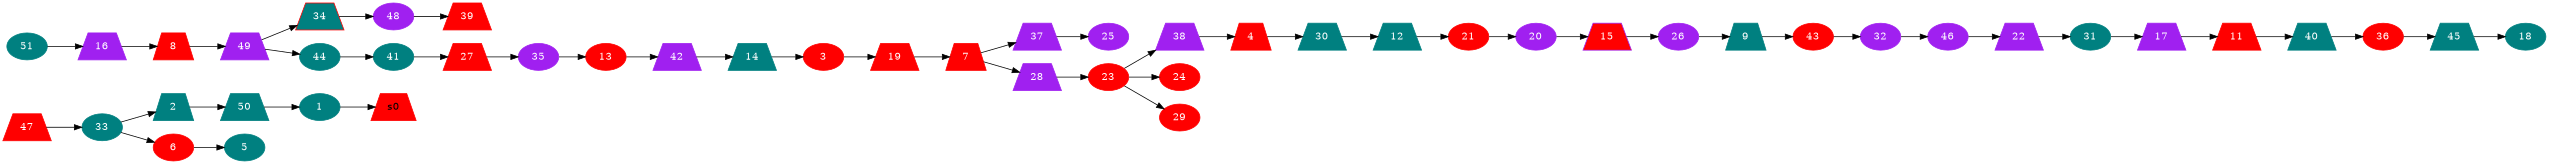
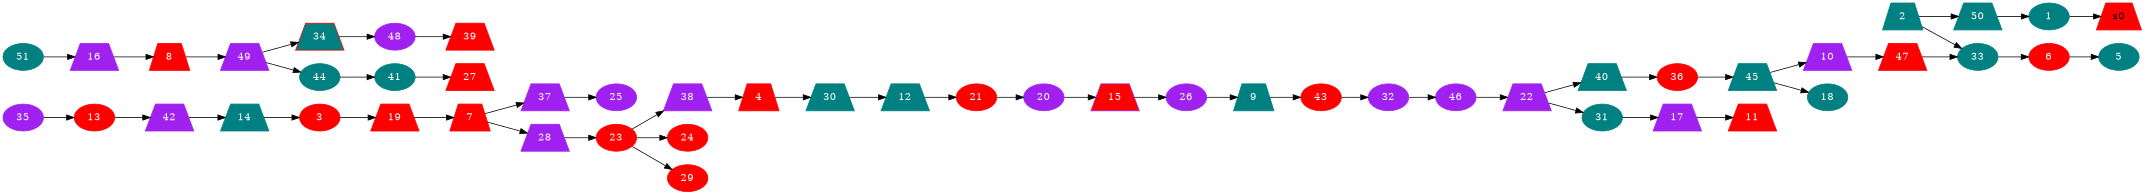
(2271, 37) -> (1559, 89)
(499, 57) -> none
none -> (1828, 57)
(135, 118) -> (1939, 36)
